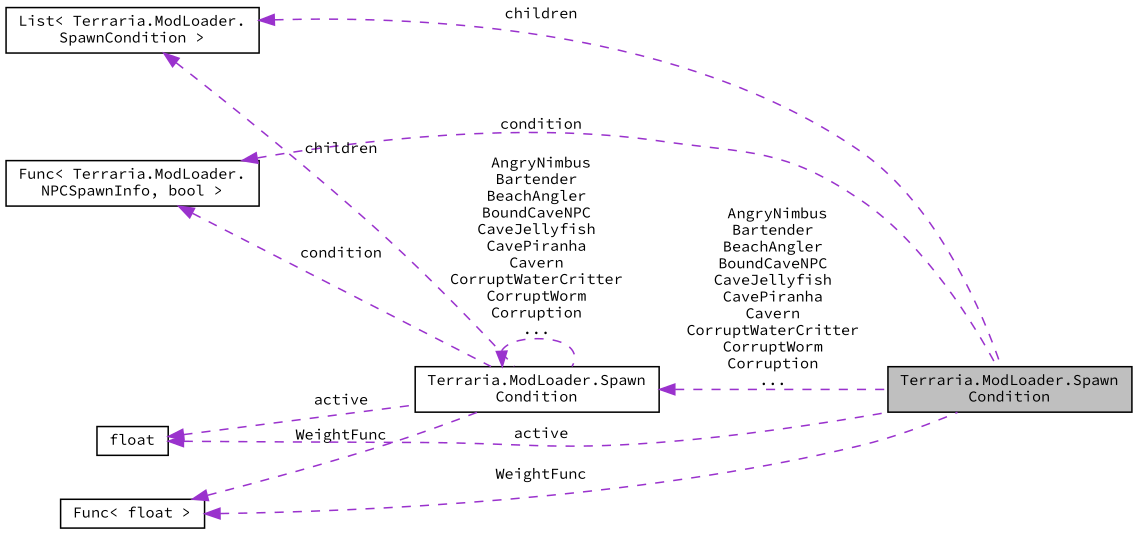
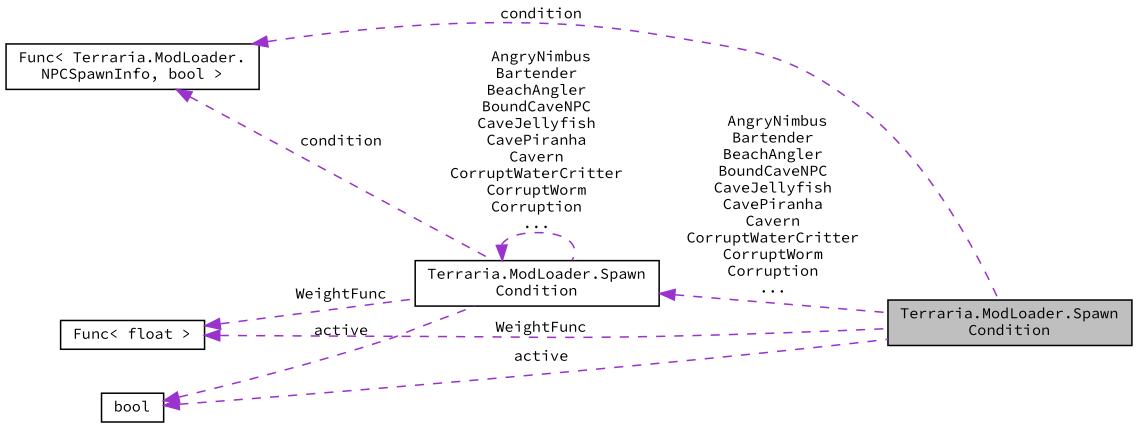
(133, 30) -> none
(133, 441) -> (133, 408)
